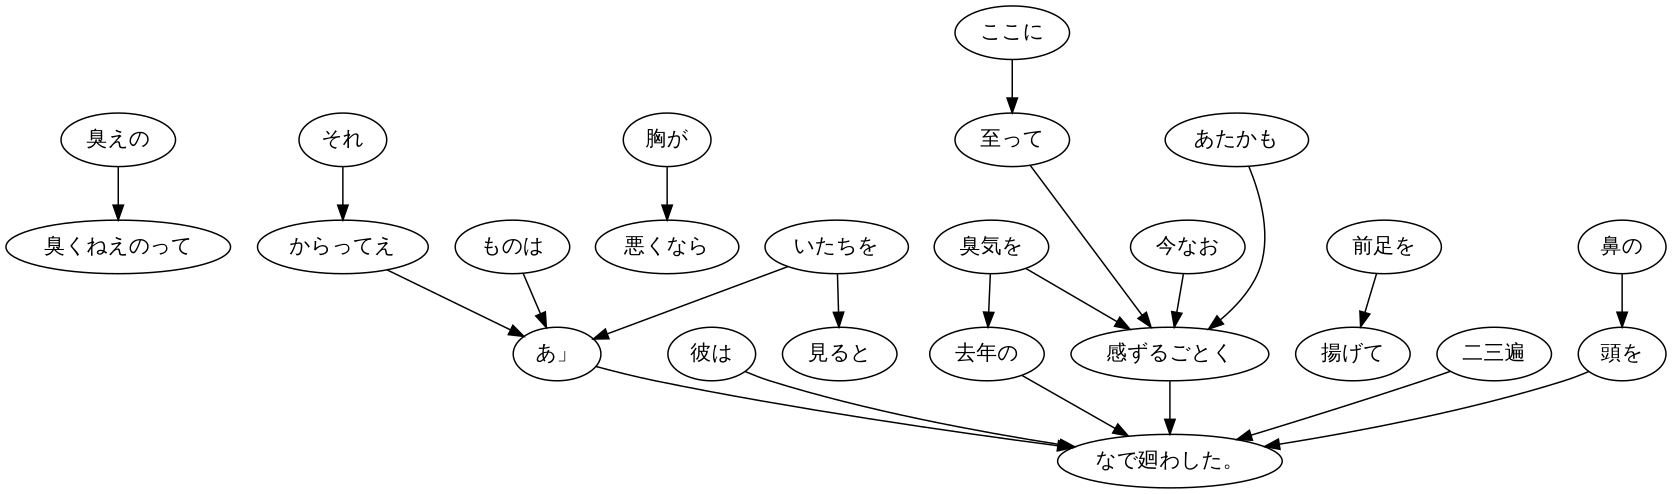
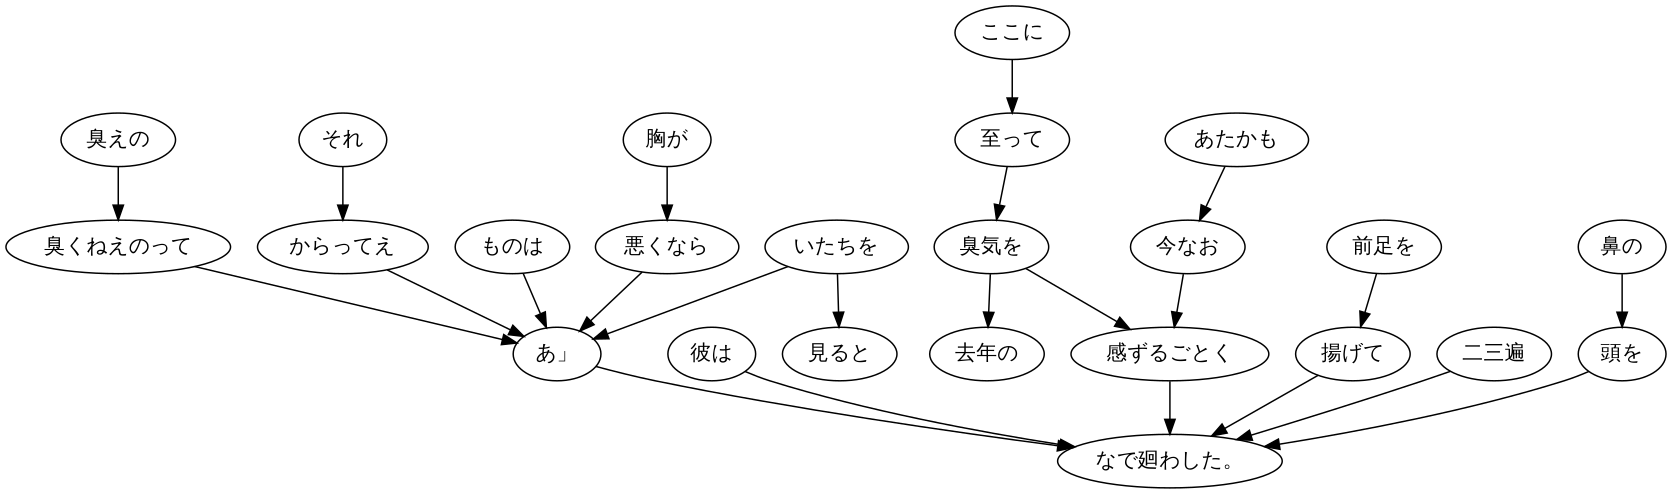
(1086, 240) -> (1003, 186)
(1264, 249) -> (1216, 187)
none -> (616, 296)
none -> (349, 303)
(1069, 402) -> (1271, 402)
